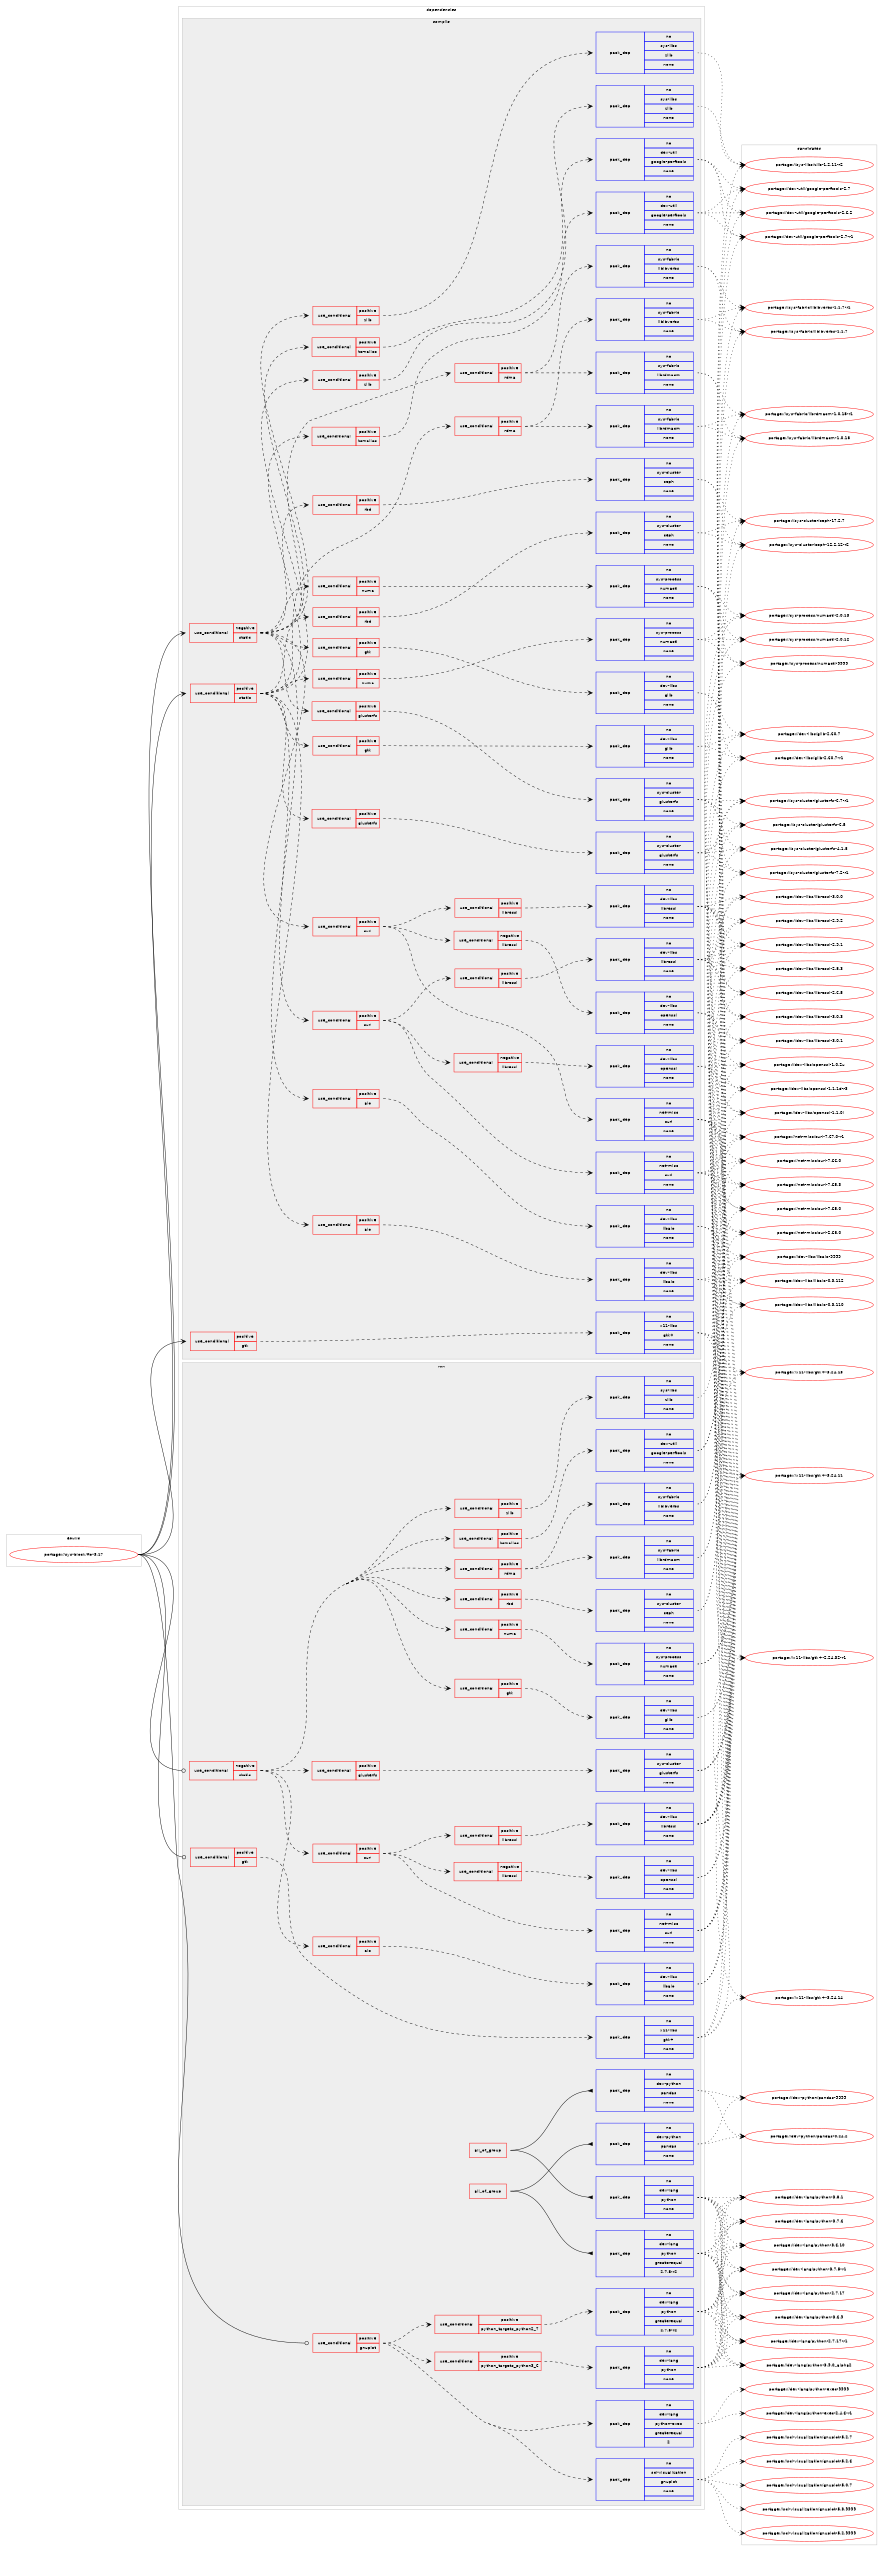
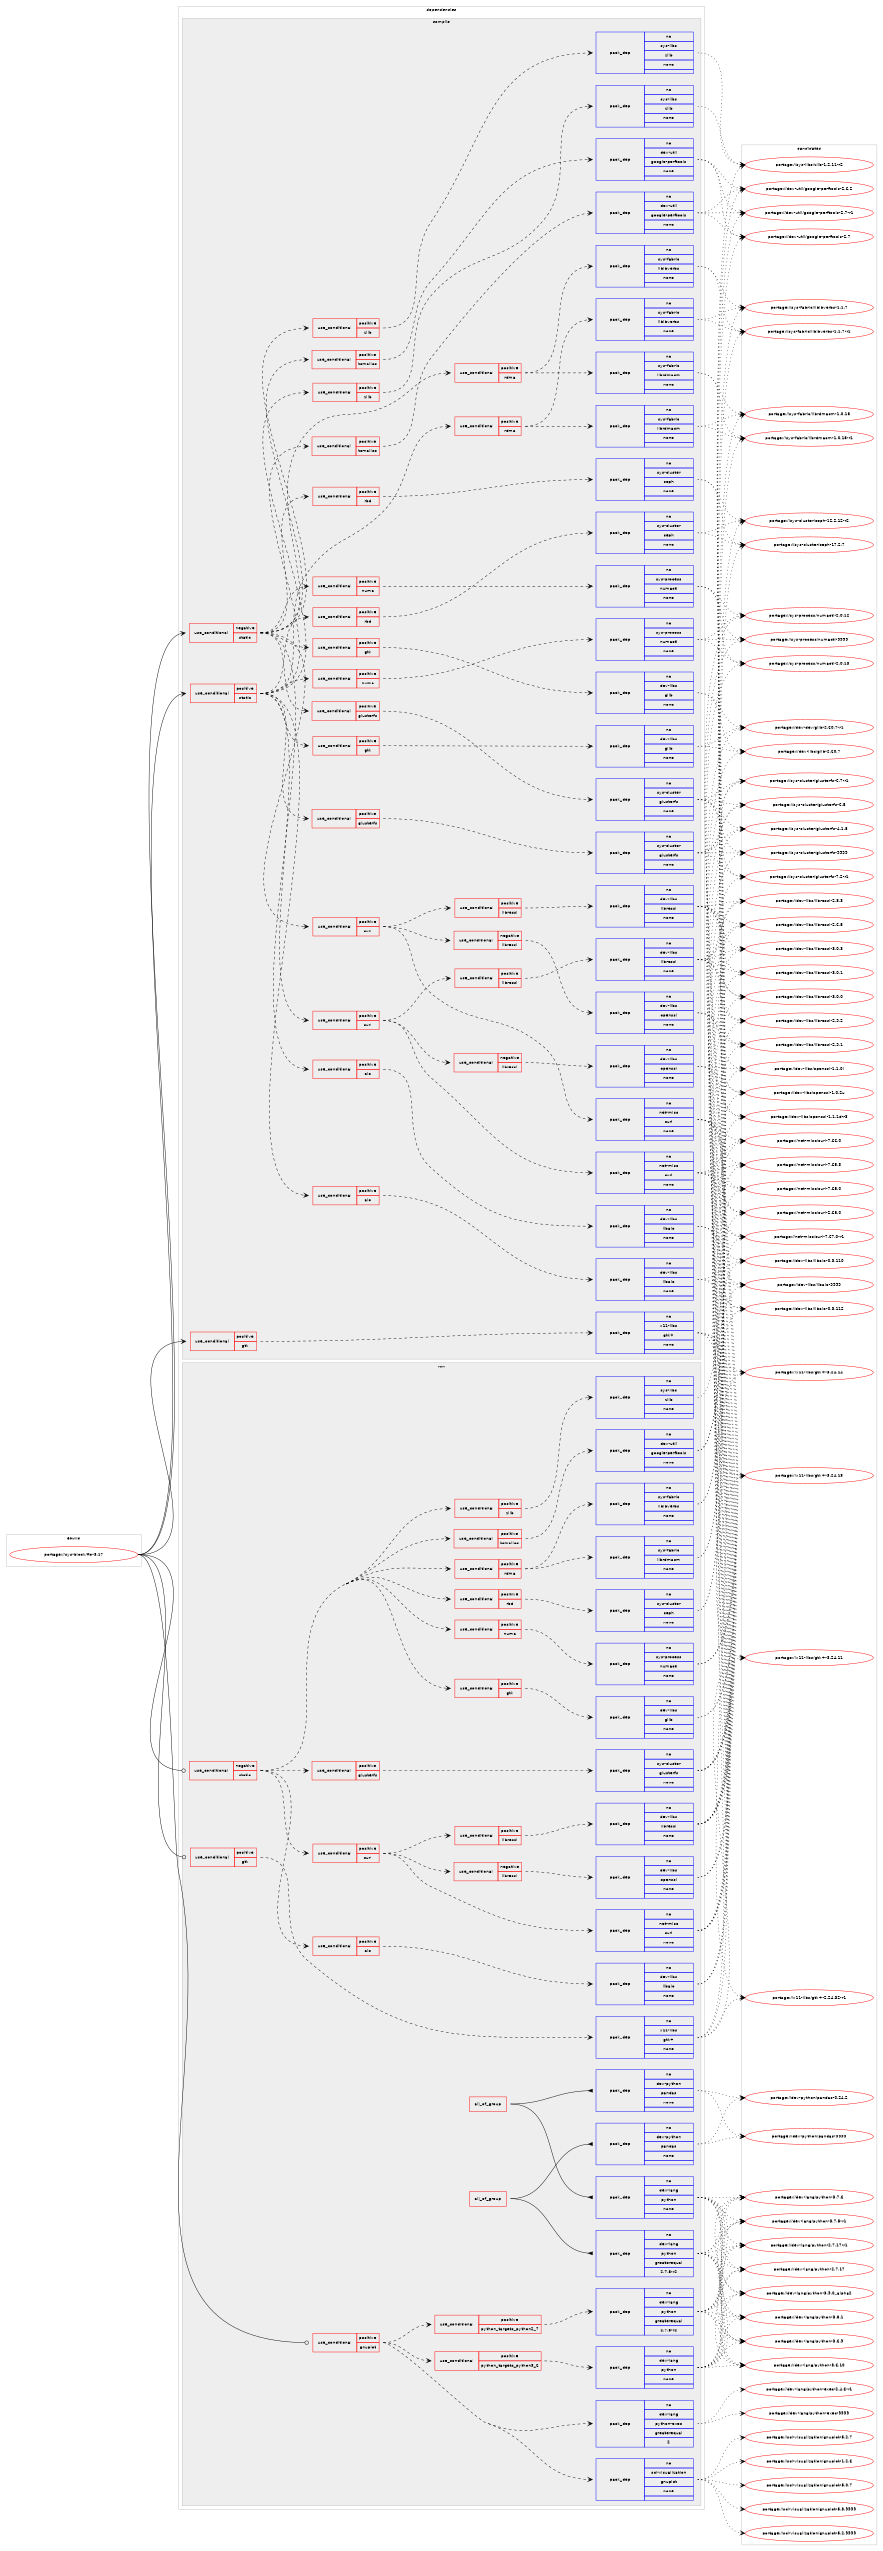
(809, 758) -> (809, 728)
none -> (809, 853)
(809, 2461) -> (809, 2461)
